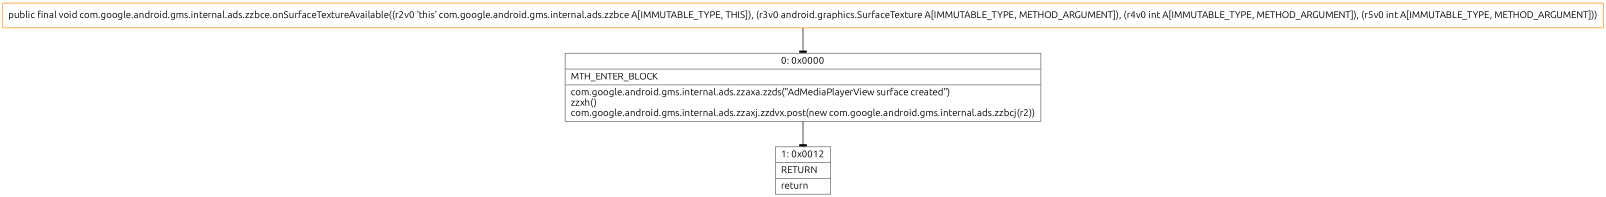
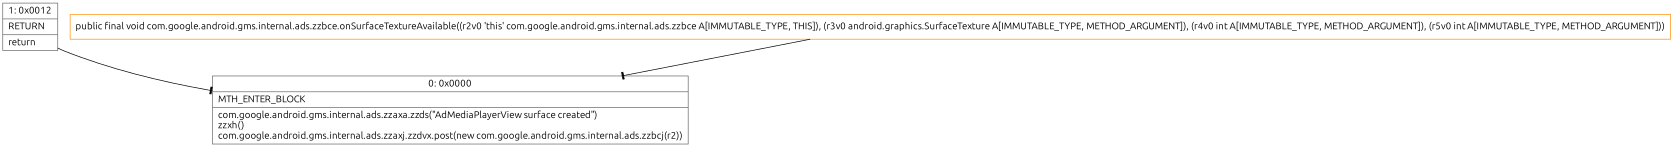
(803, 132) -> (132, 73)
